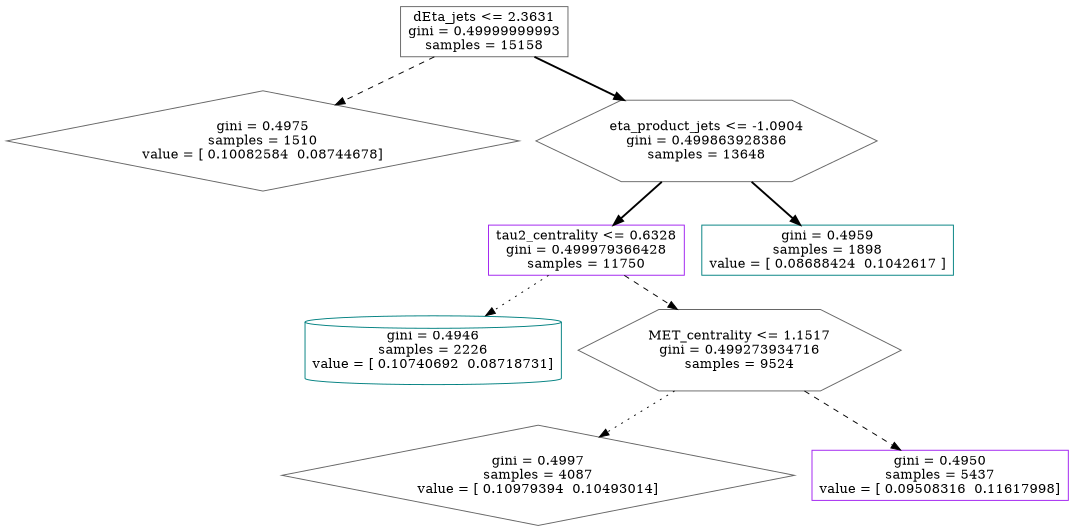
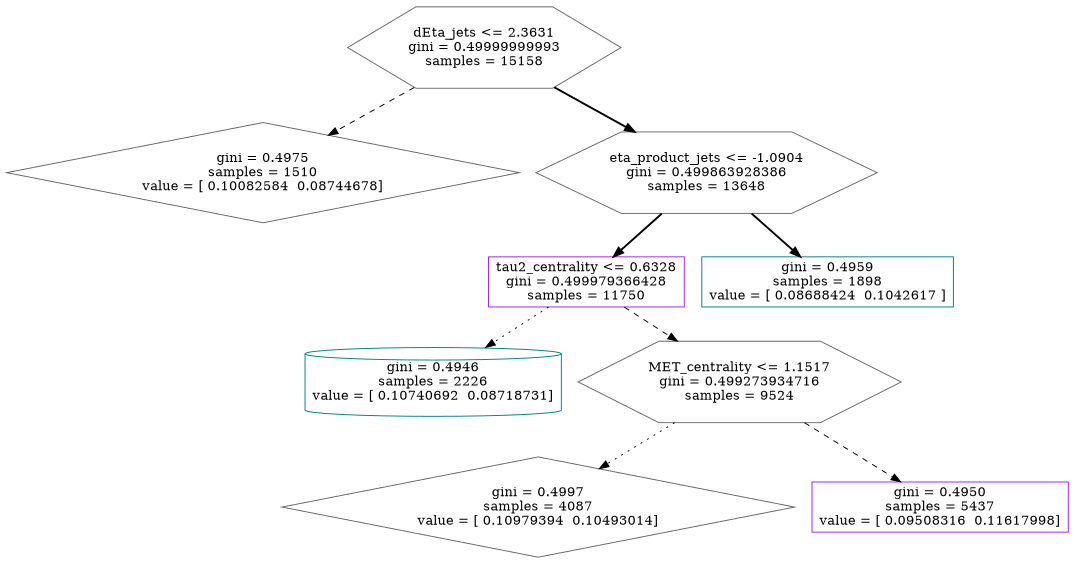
(484, 32) -> (484, 48)
